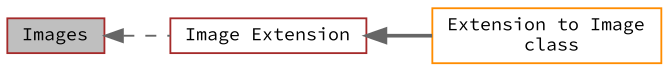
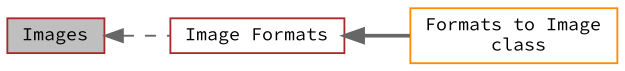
(268, 36) -> (257, 36)
(547, 36) -> (514, 36)
